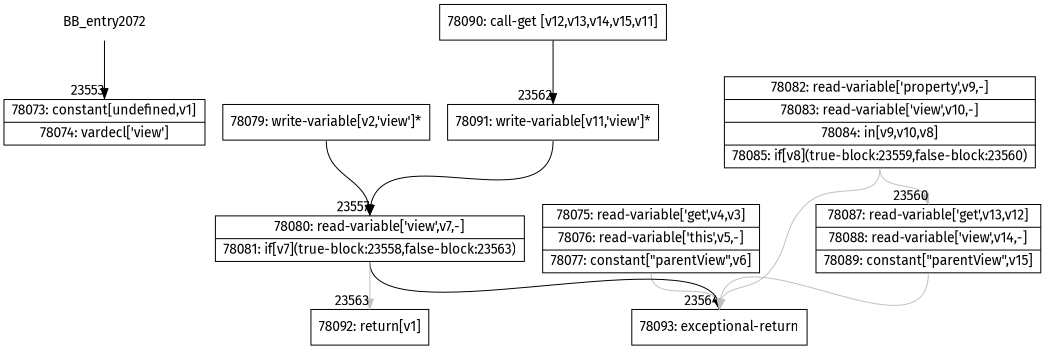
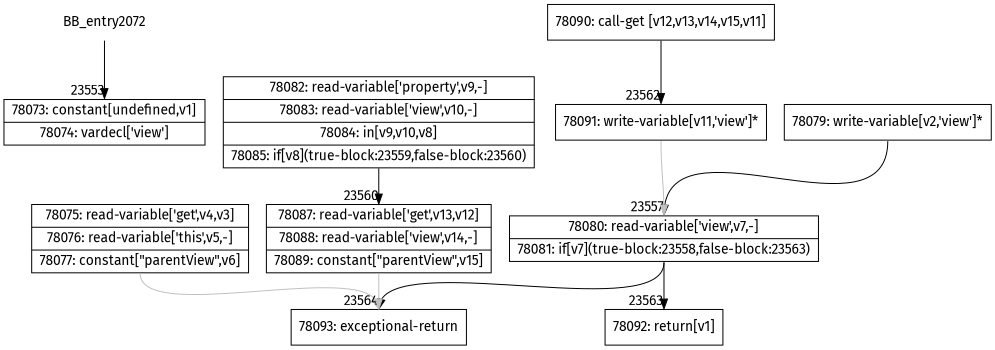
(466, 178) -> (662, 173)
(899, 185) -> (379, 181)
(793, 222) -> none
(370, 281) -> (664, 281)
